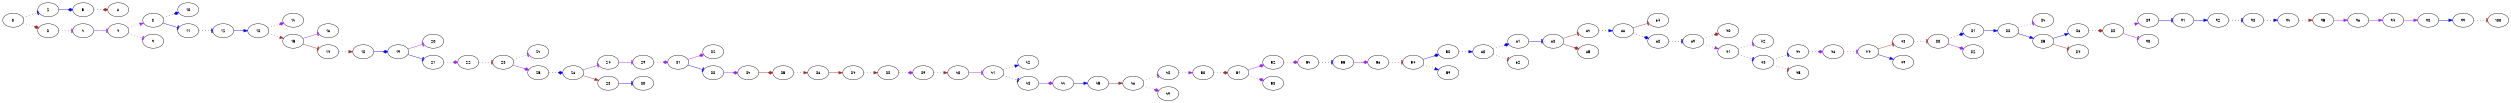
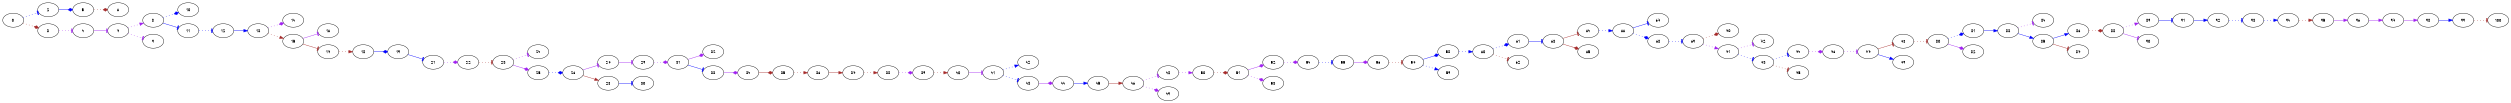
(1640, 26) -> (1640, 26)
(433, 41) -> none
